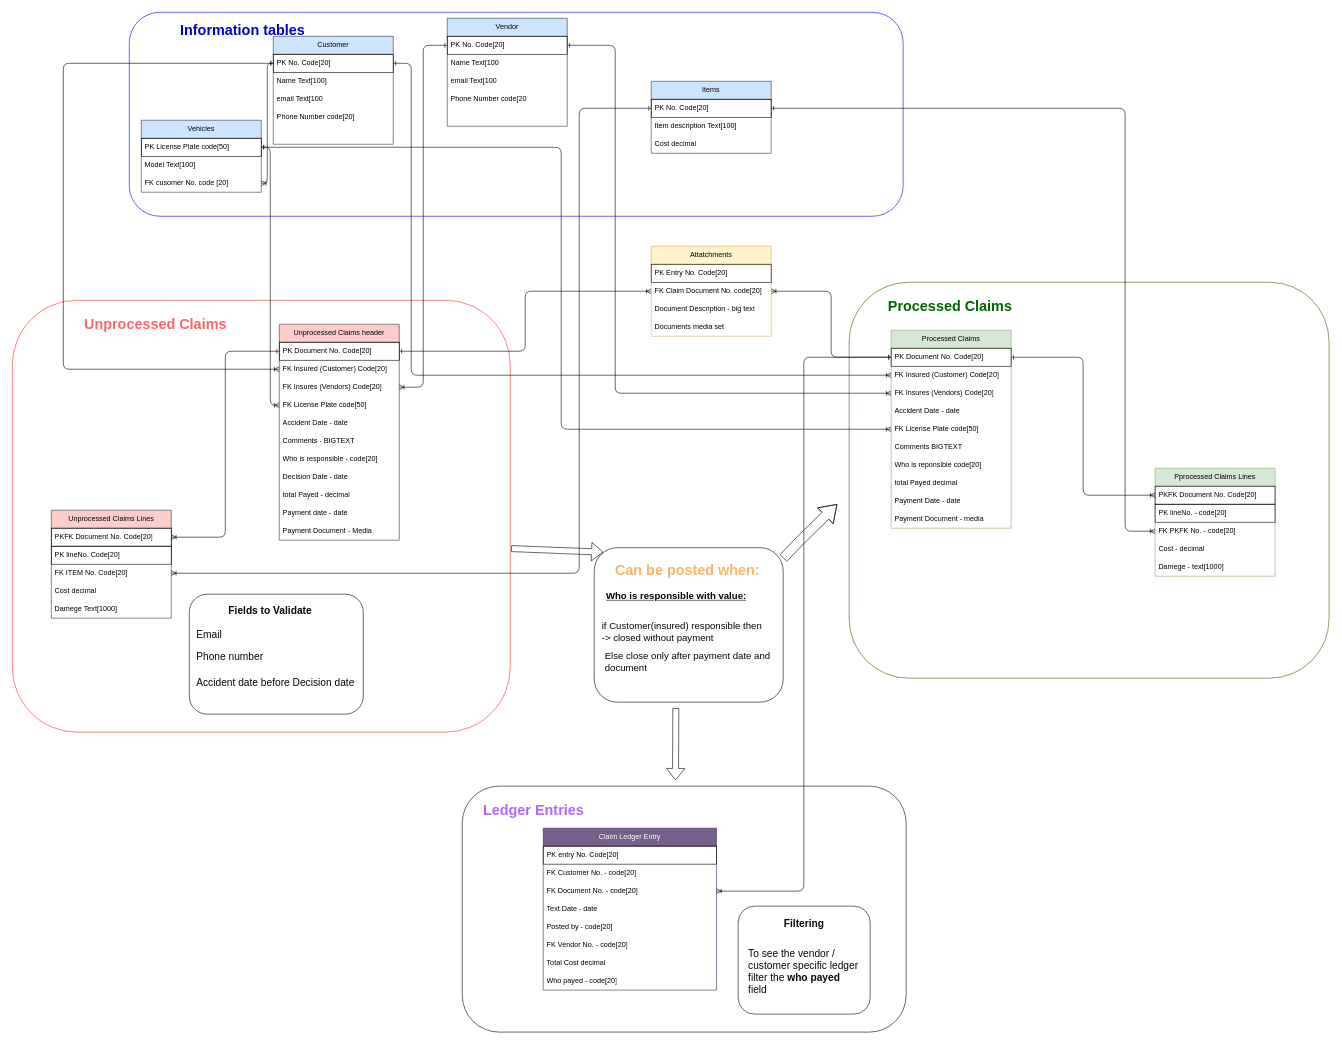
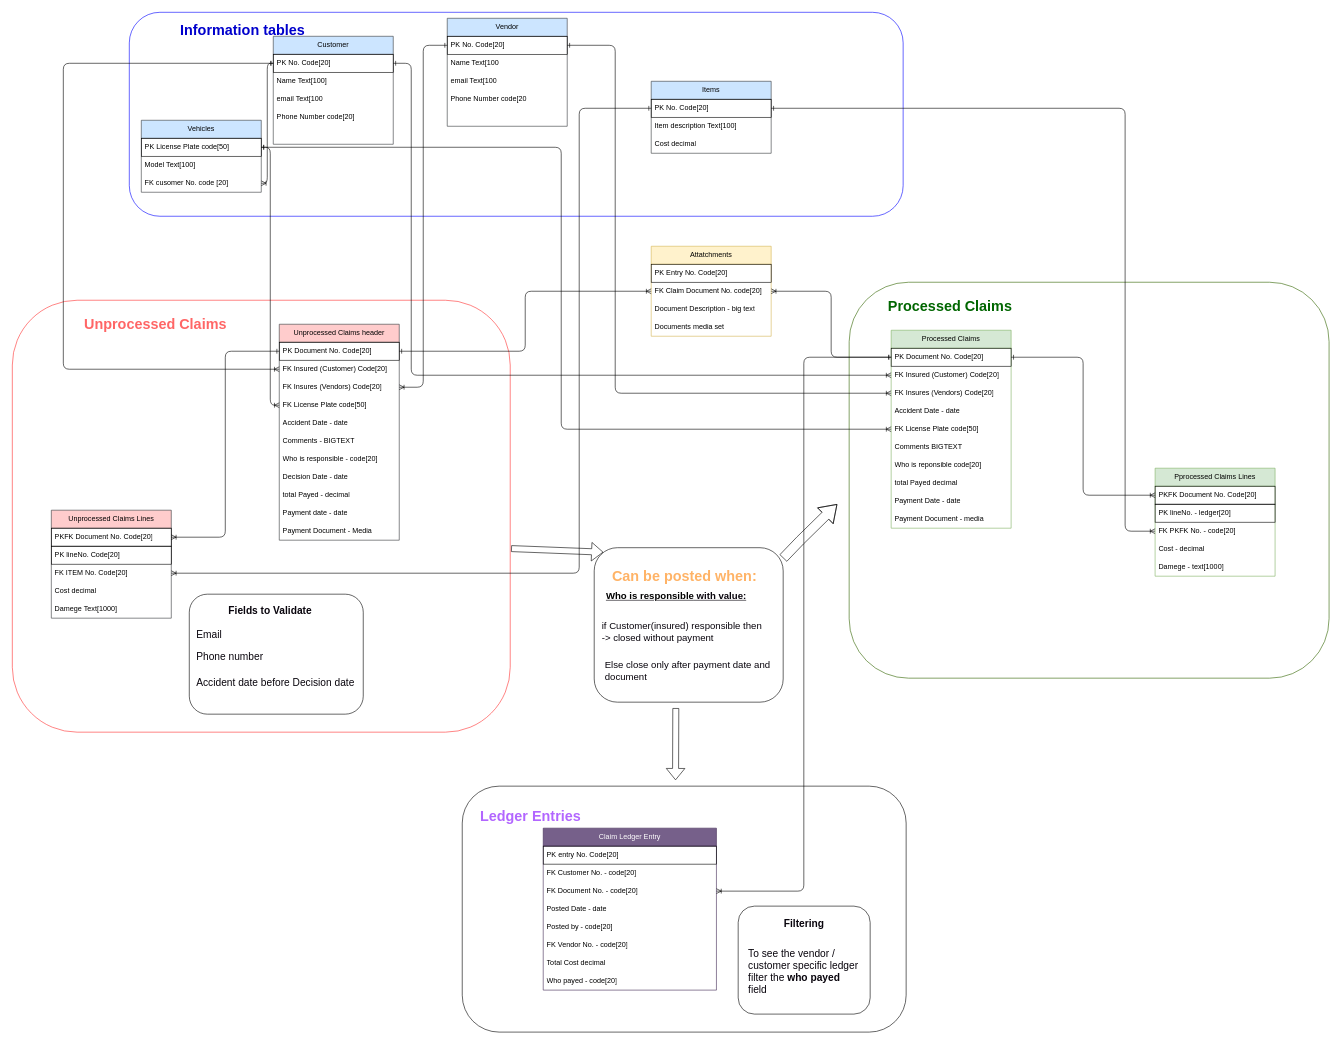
(1196, 513) -> (1199, 513)
(690, 570) -> (687, 576)
(687, 662) -> (687, 671)
(585, 810) -> (582, 816)
(576, 909) -> (580, 909)
